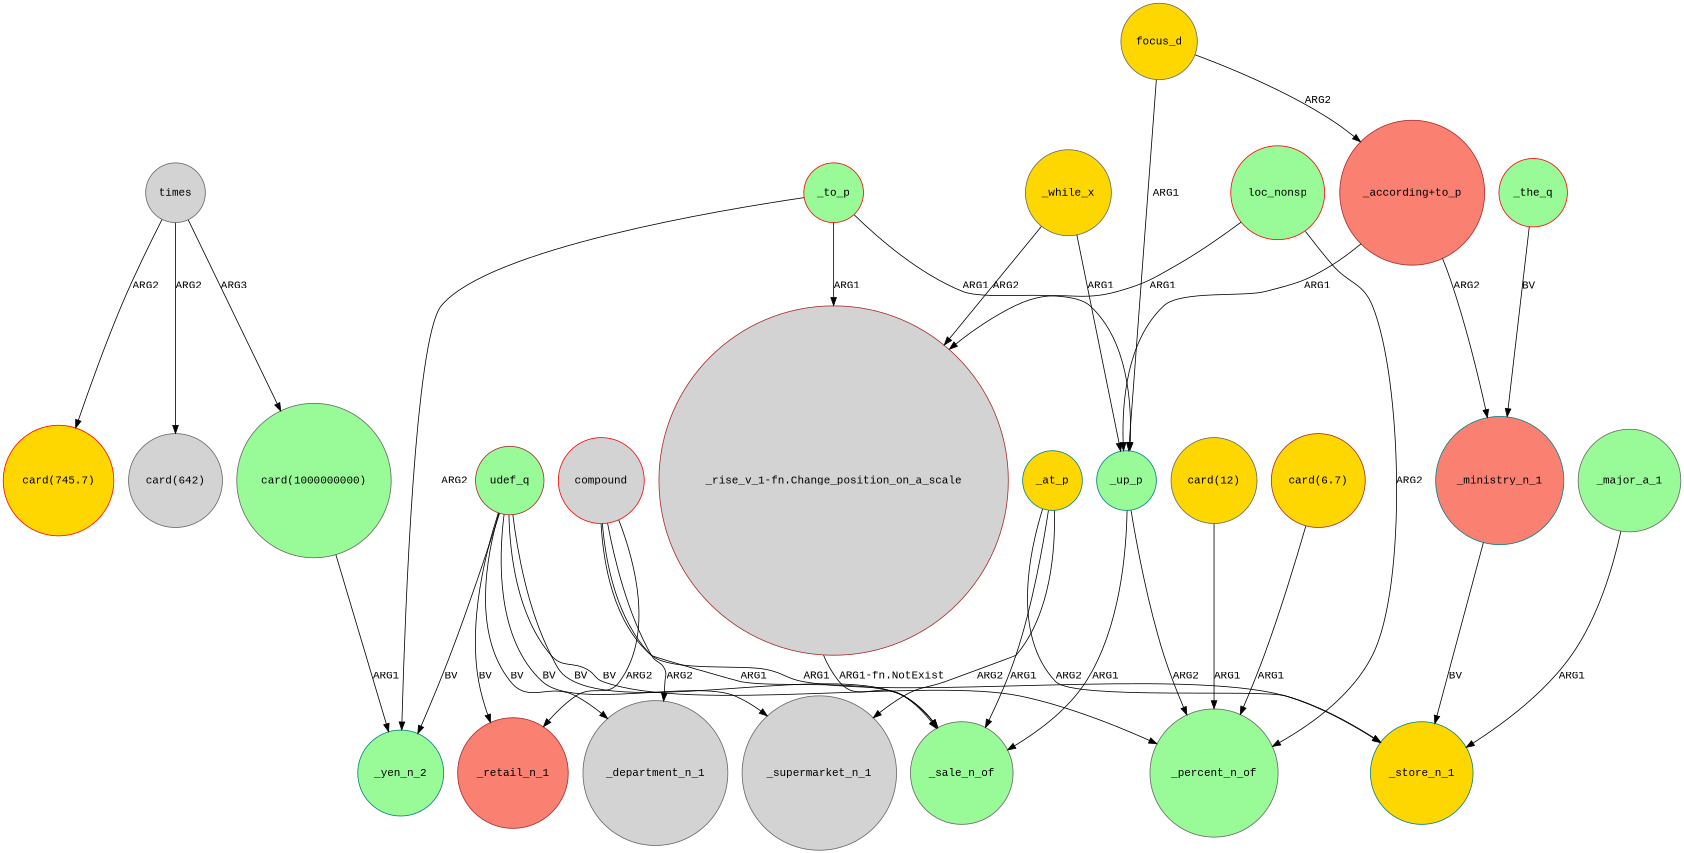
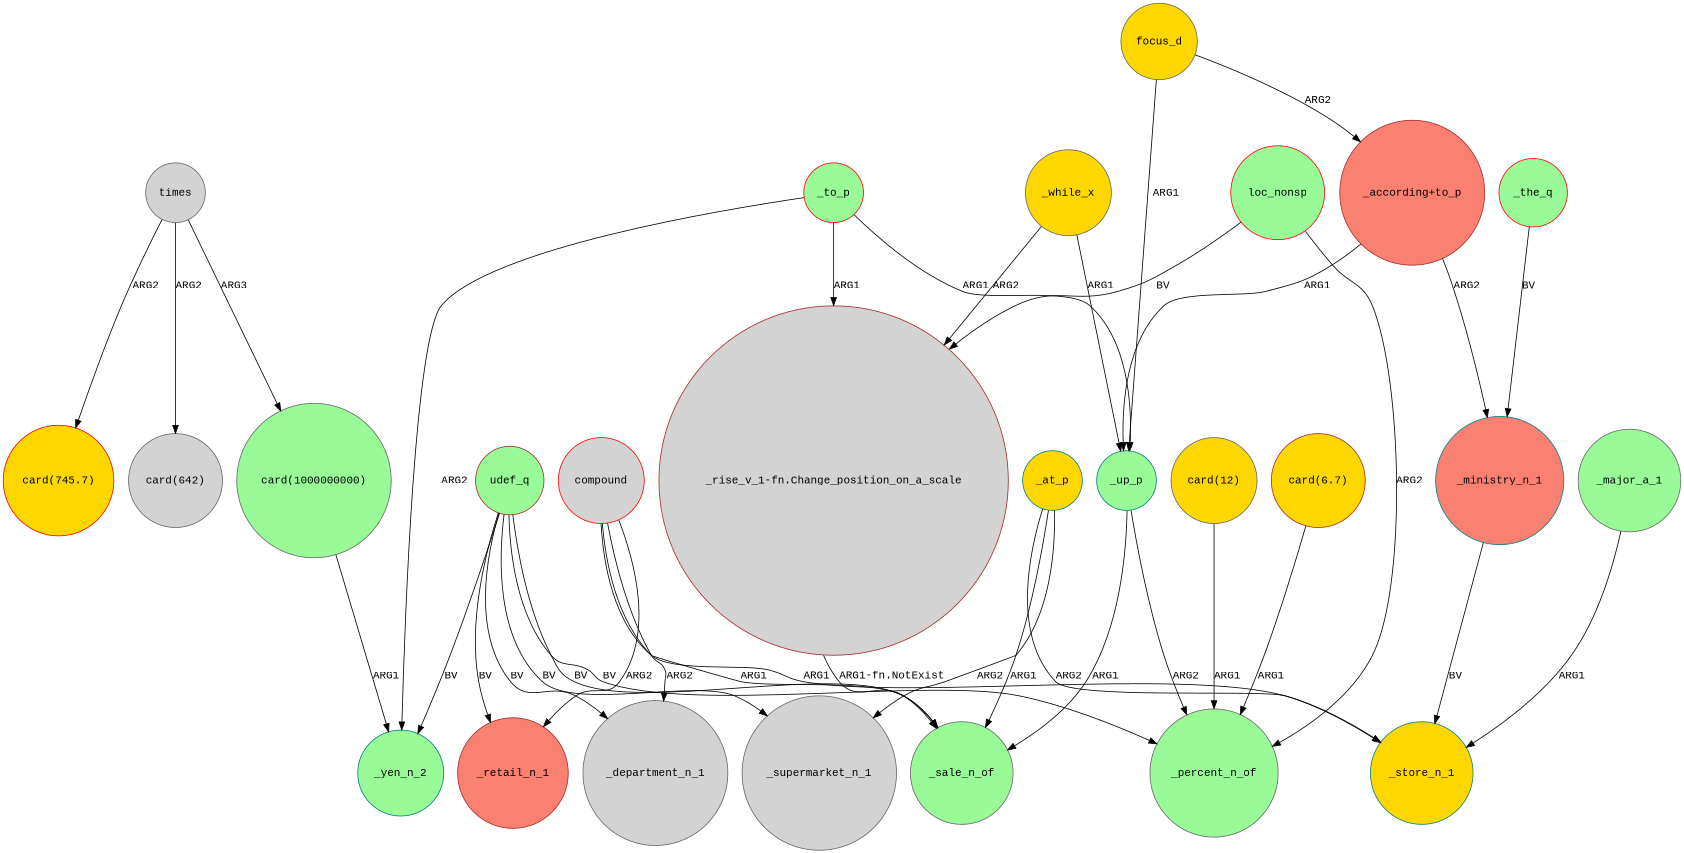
(1163, 285) -> (1163, 285)
